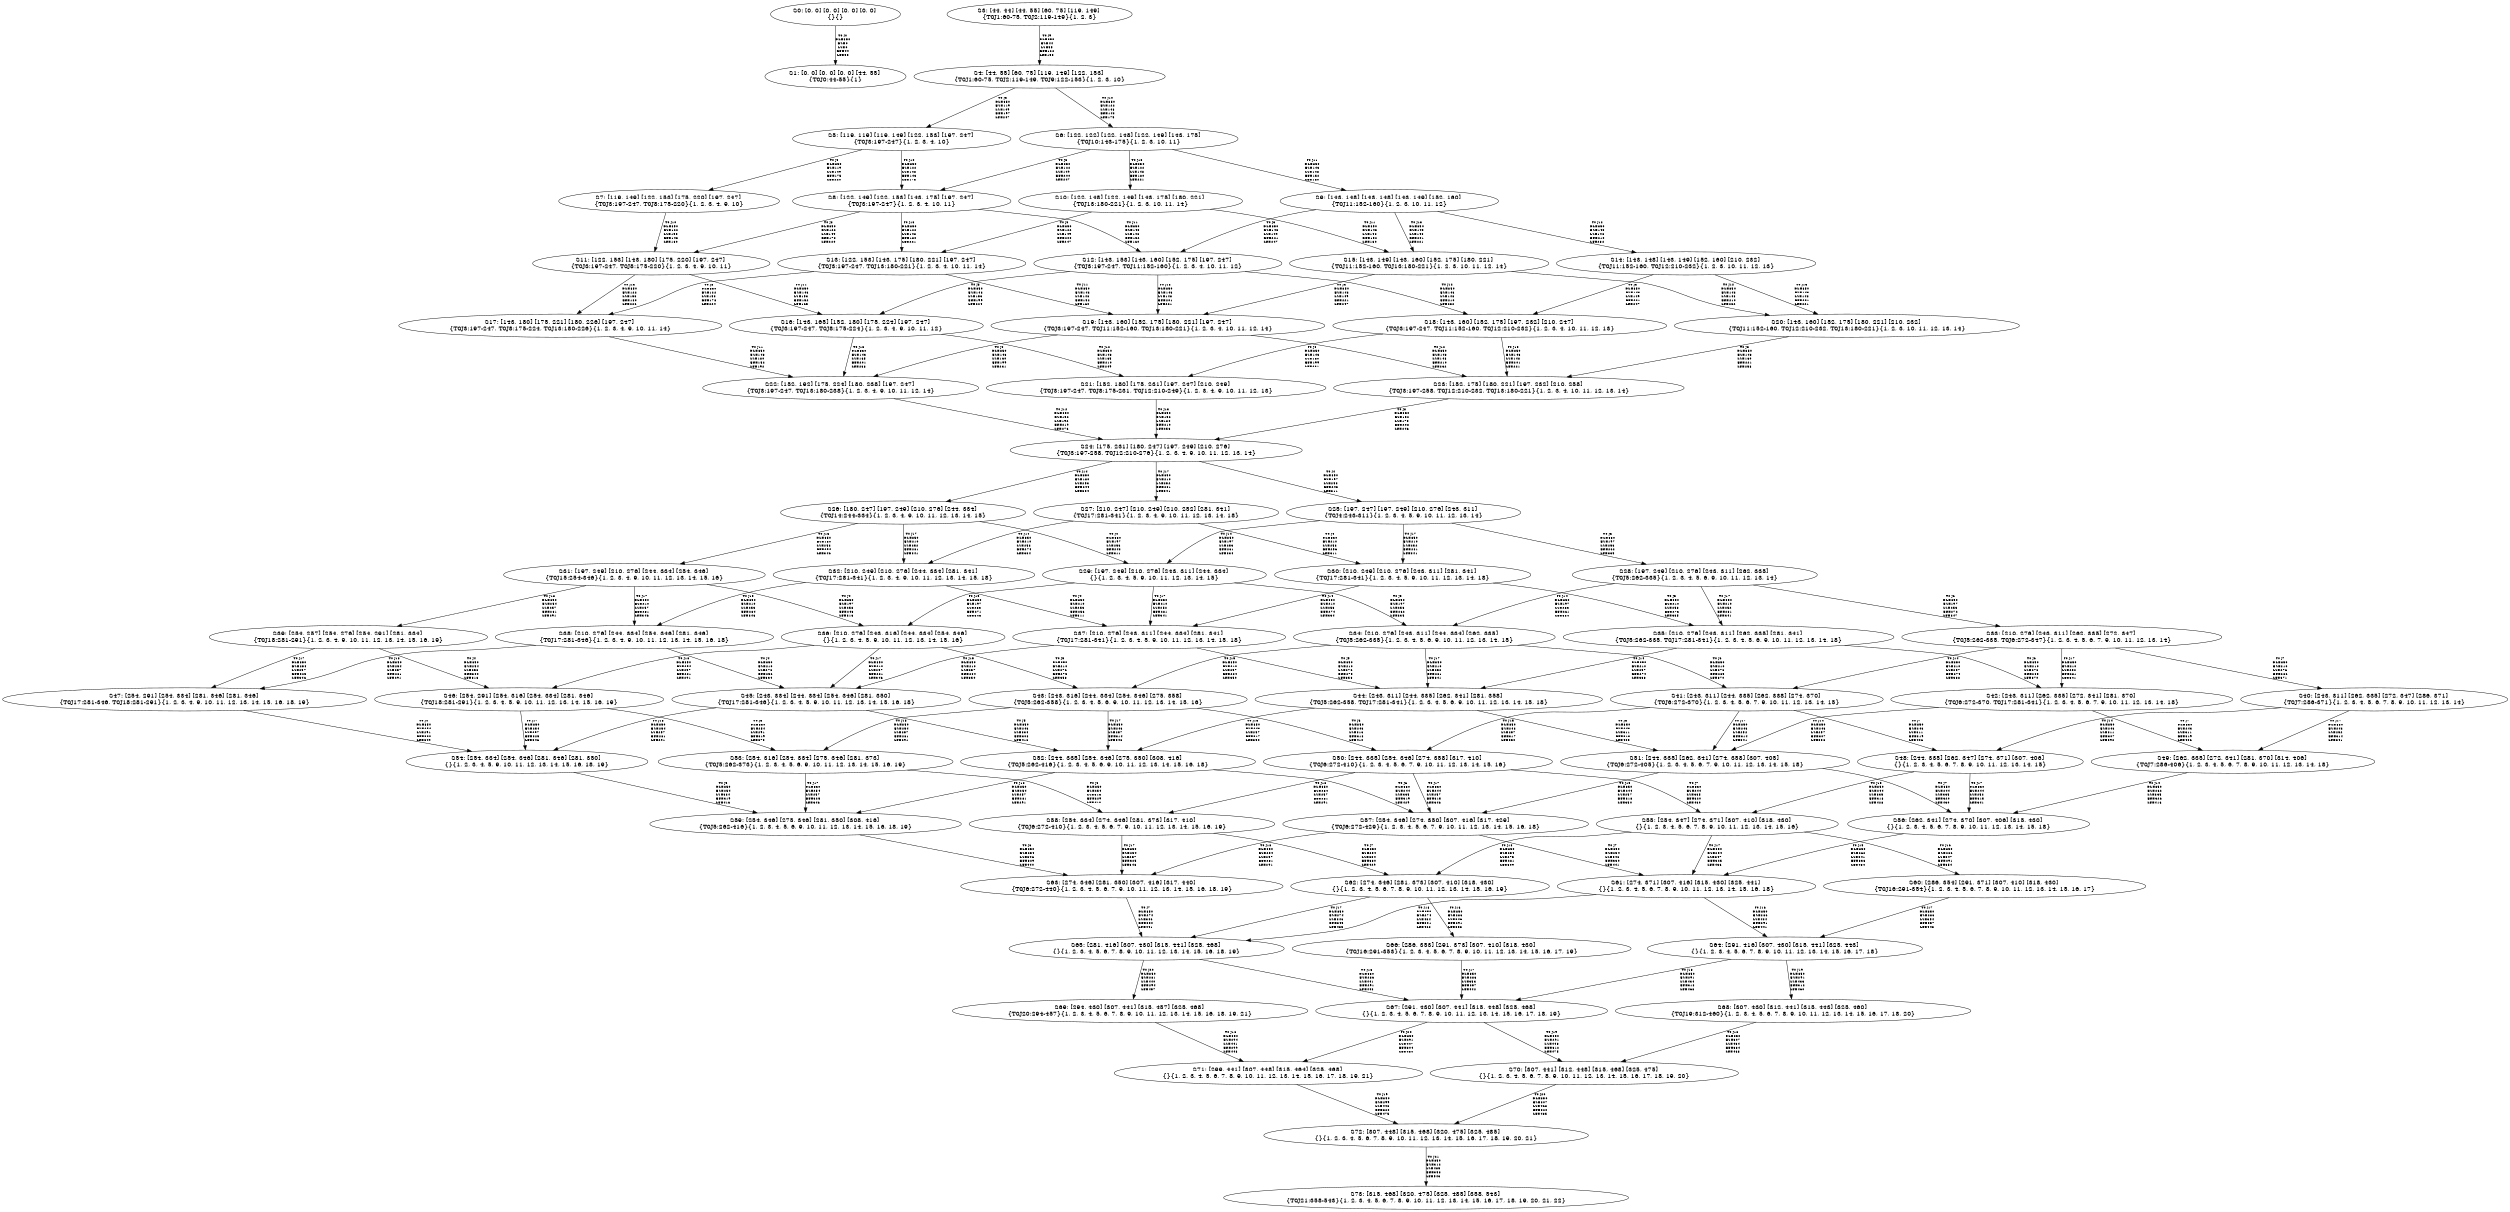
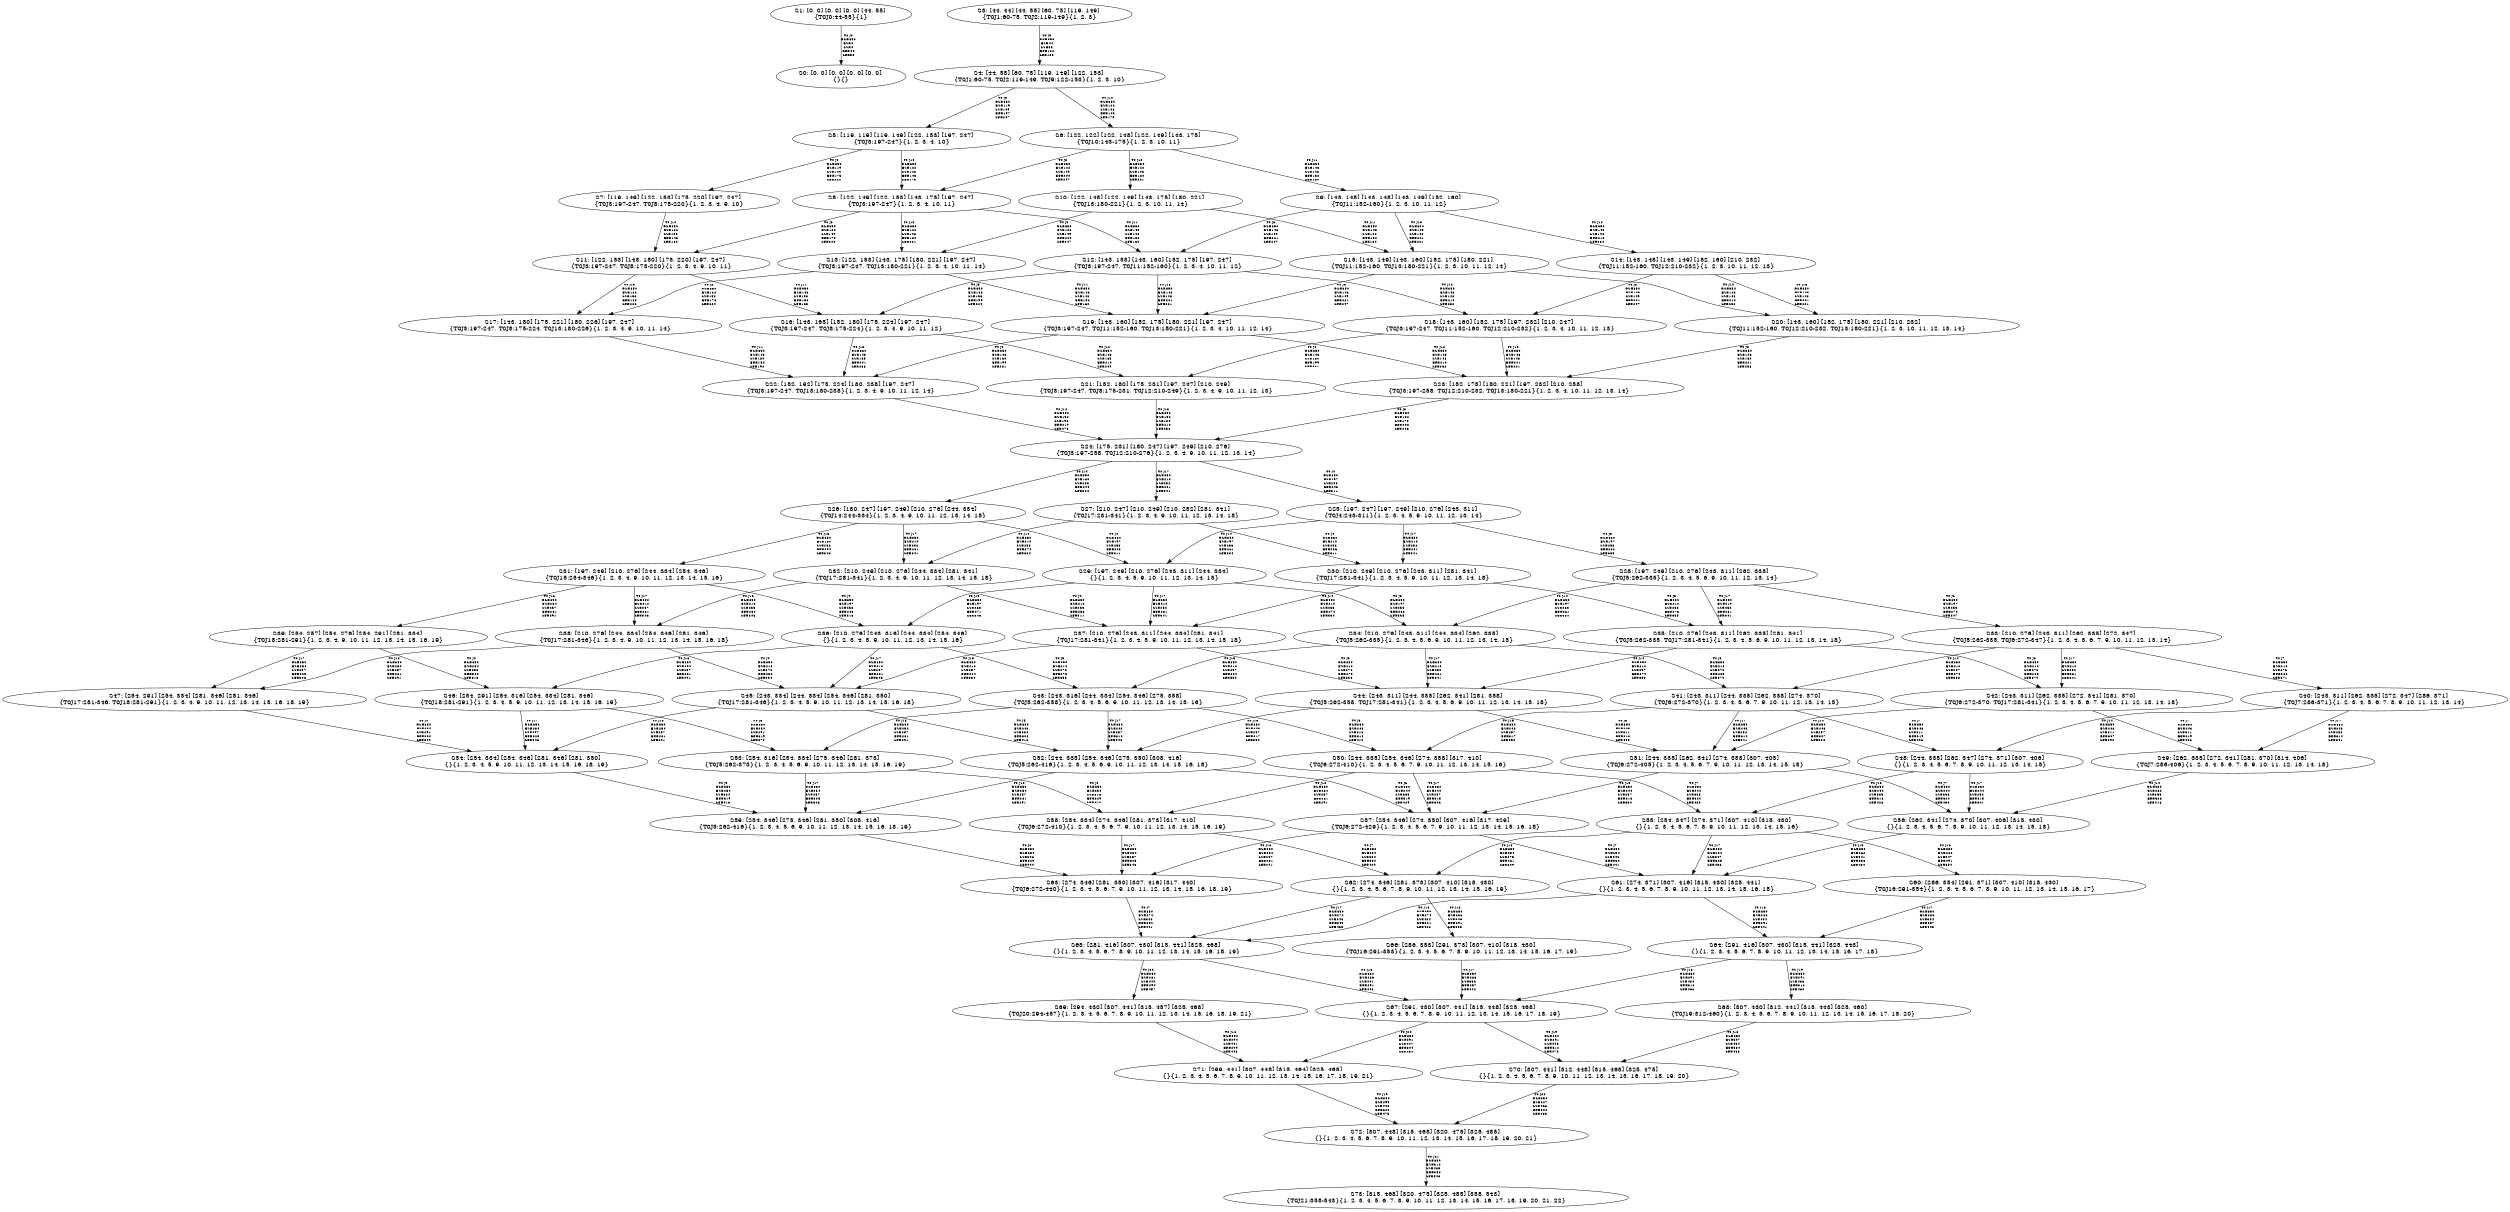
(835, 43) -> (841, 43)
